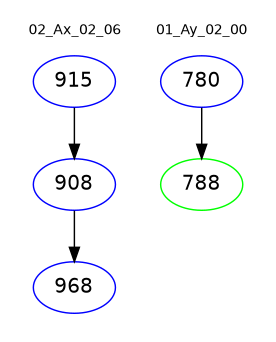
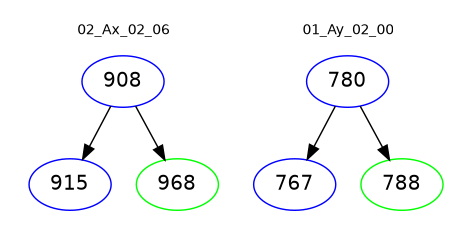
(74, 126) -> (100, 126)
none -> (295, 185)
(74, 288) -> (177, 185)
